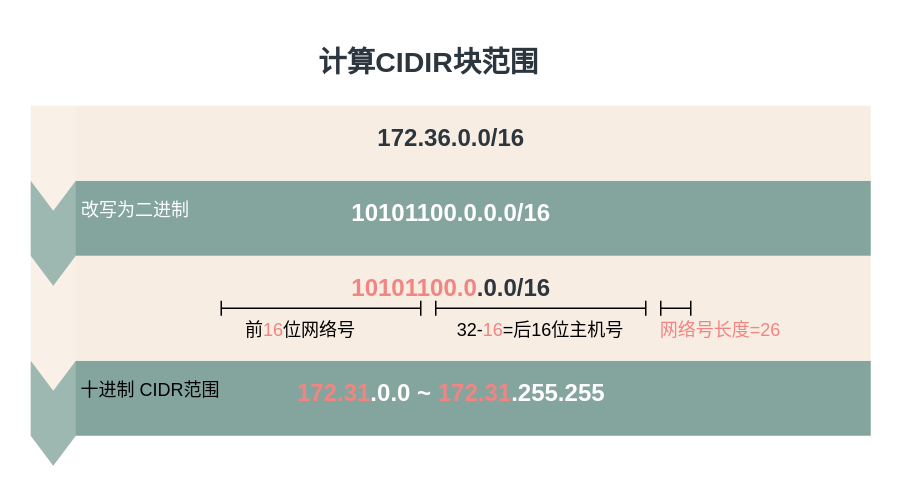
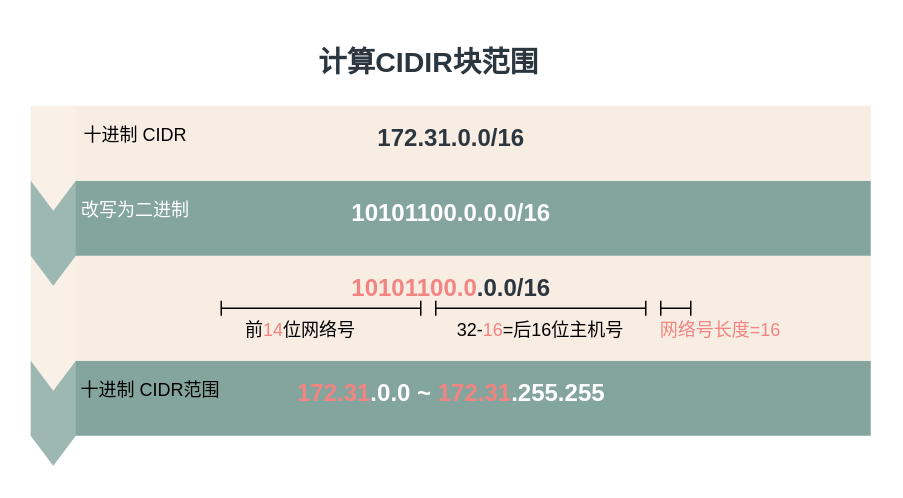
none -> (136, 136)
(452, 136) -> (452, 136)
(301, 331) -> (301, 331)
(721, 331) -> (721, 331)
